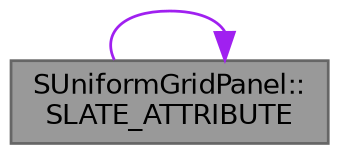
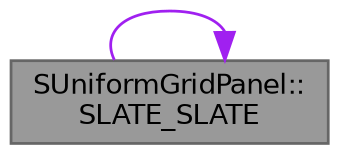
(170, 102) -> (170, 102)
